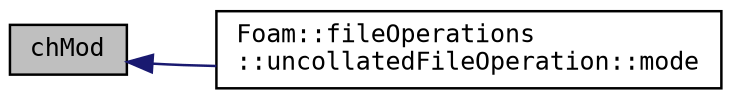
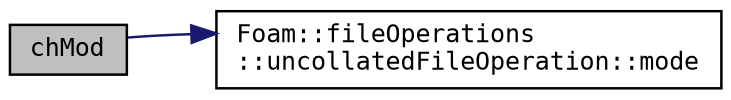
(184, 65) -> (159, 35)
